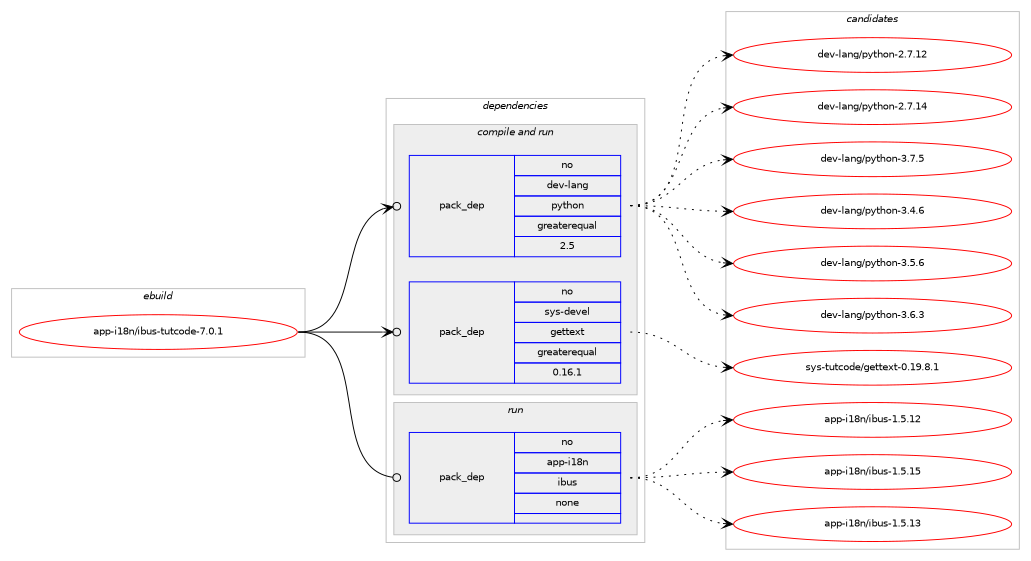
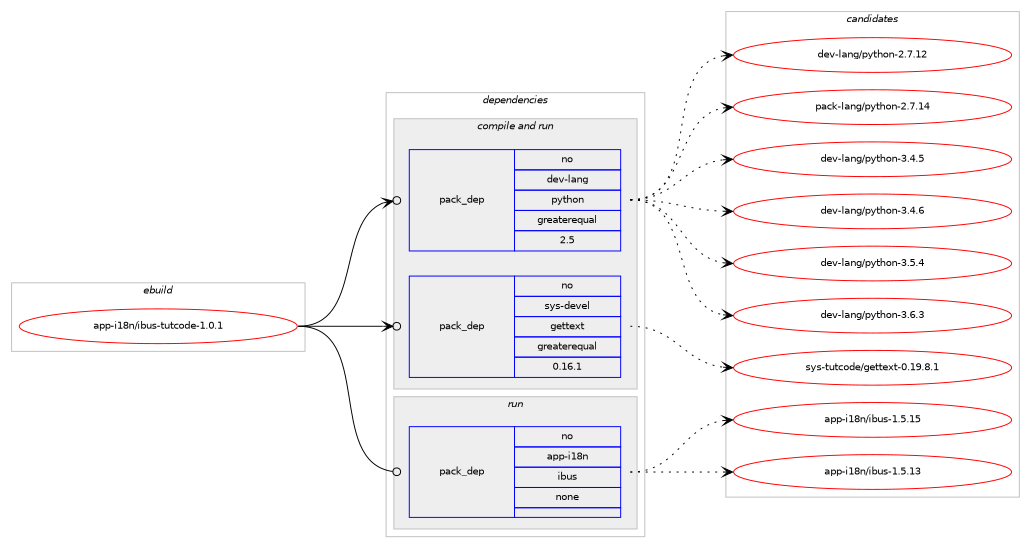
(873, 107) -> (873, 107)
(873, 159) -> (873, 159)
(873, 264) -> (873, 264)
(158, 332) -> (158, 326)
(873, 420) -> none
